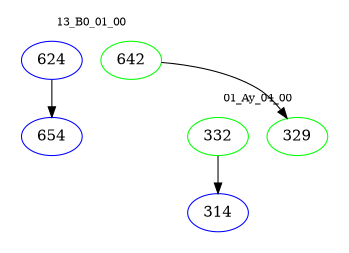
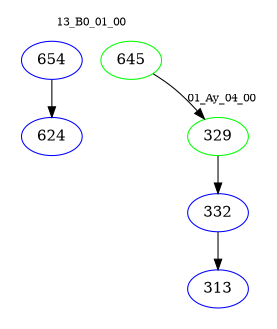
(131, 60) -> (131, 60)
(52, 93) -> (52, 93)
(218, 137) -> (218, 213)
none -> (218, 169)
(218, 213) -> (218, 289)
